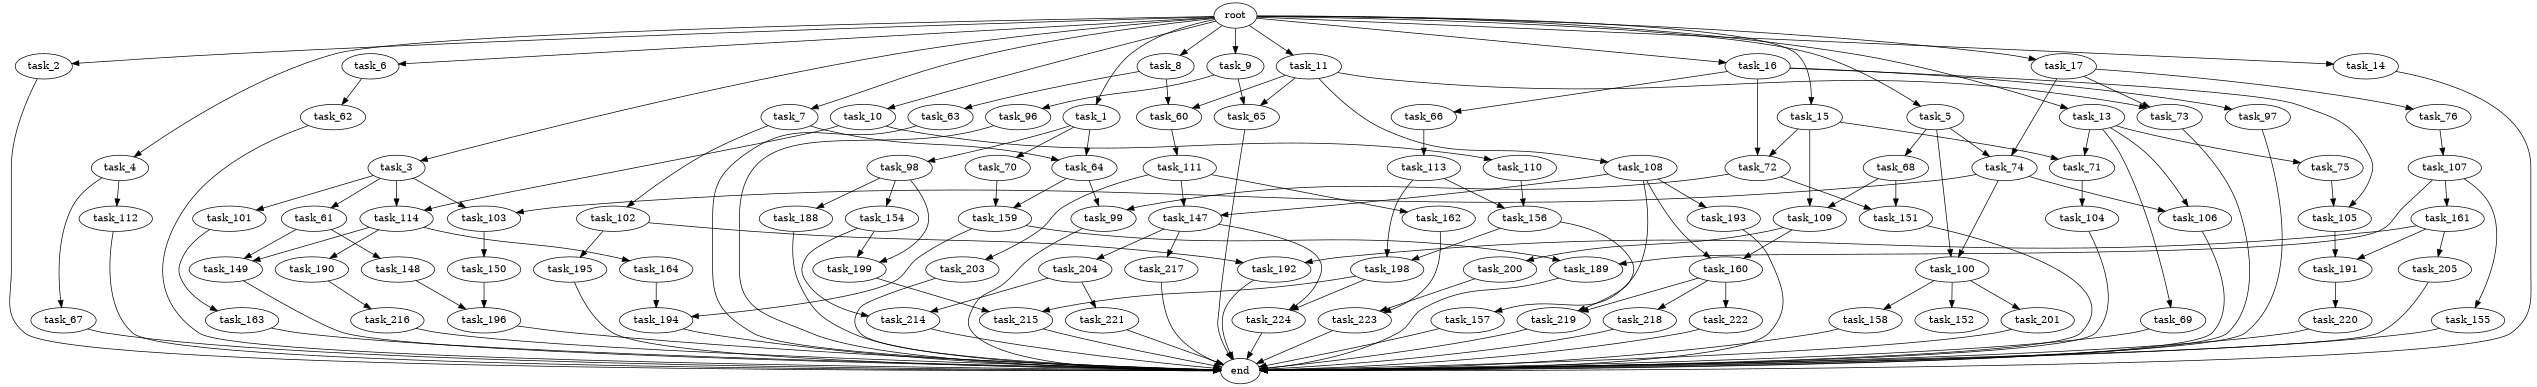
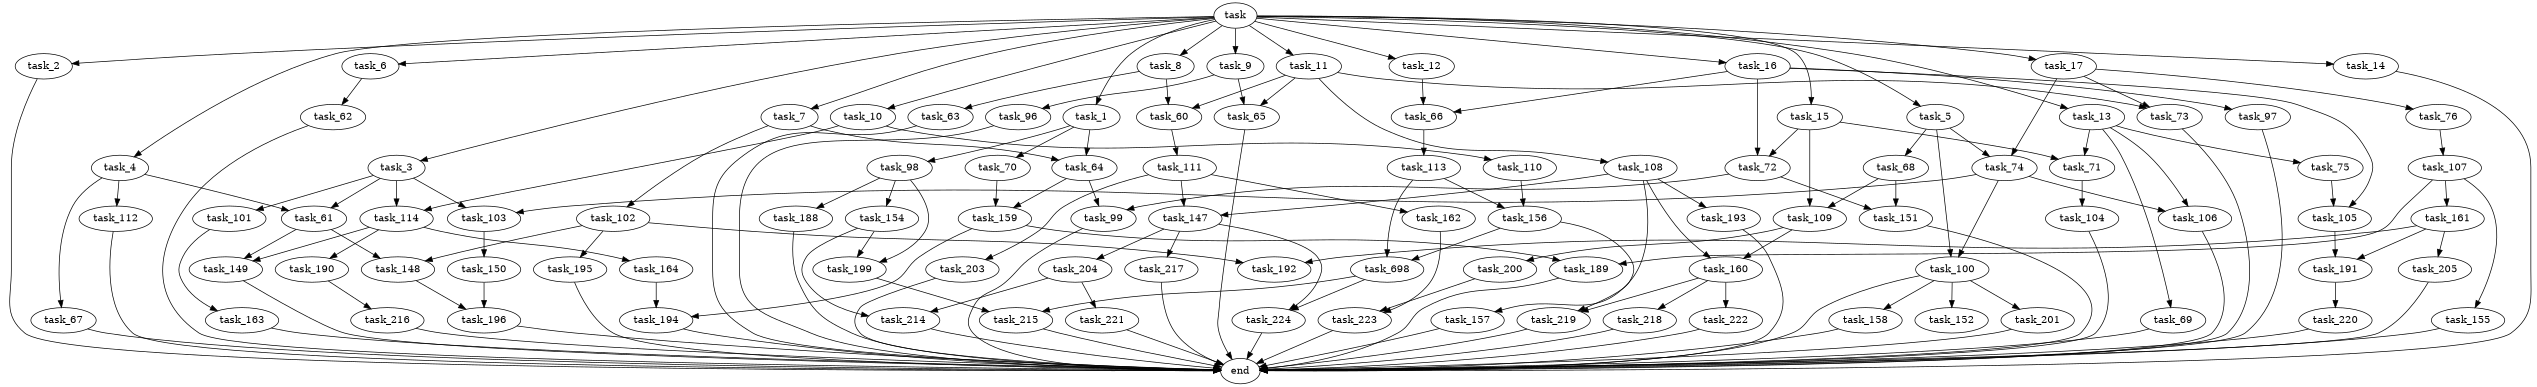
(1235, 16) -> (1235, 16)
none -> (1422, 66)
none -> (213, 191)
none -> (522, 238)
(1387, 270) -> (1387, 270)
(1224, 311) -> (1603, 363)
